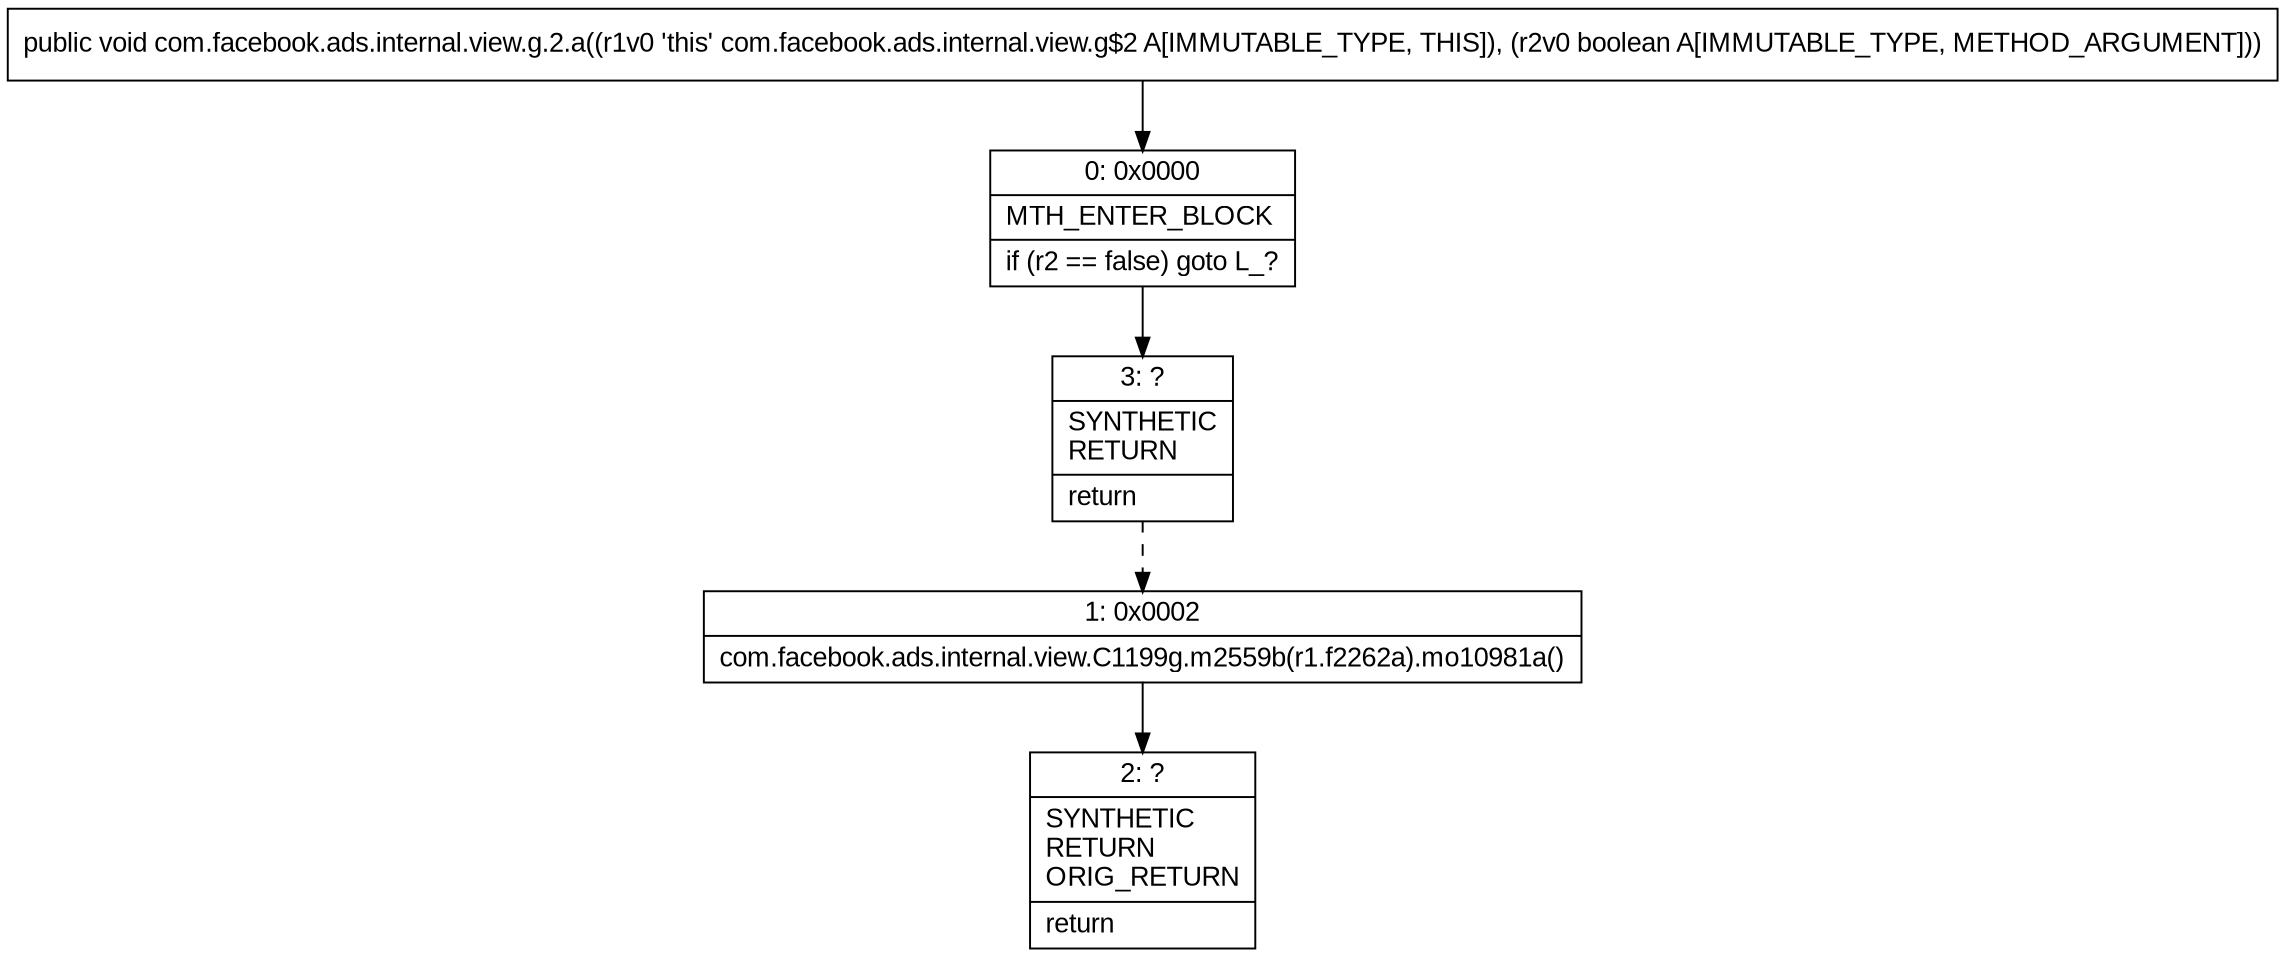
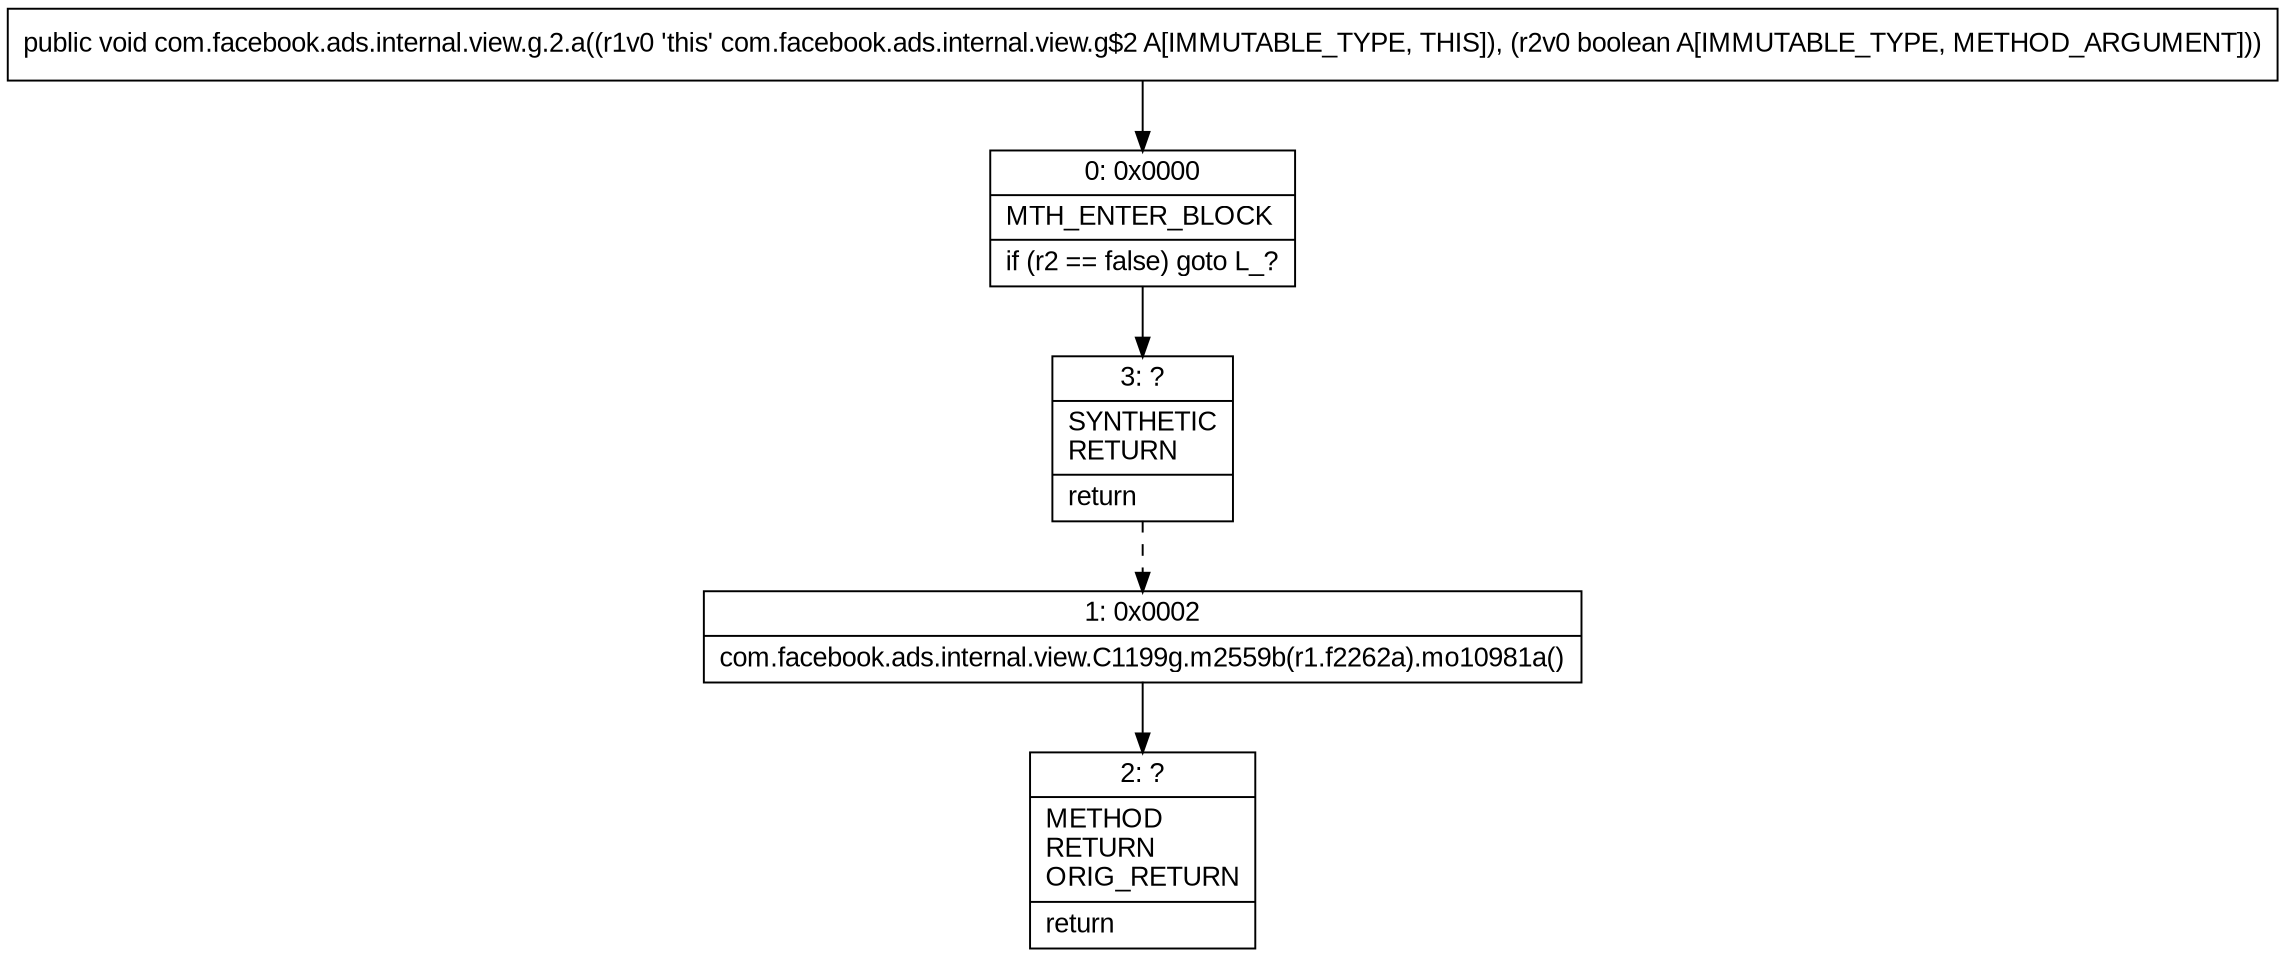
(1120, 819) -> (1105, 819)
